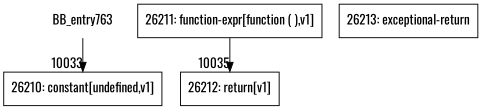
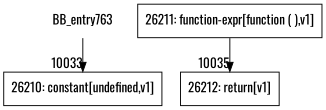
(409, 21) -> none
